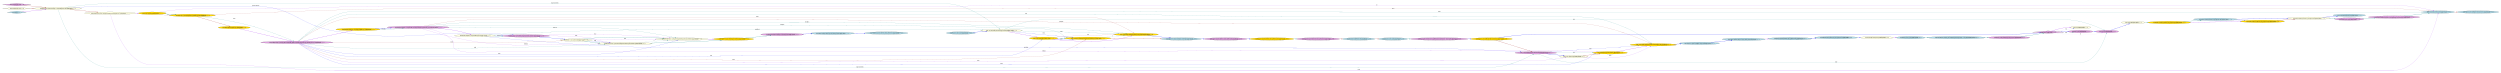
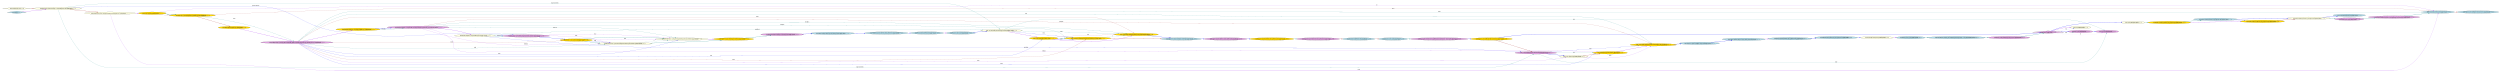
(17, 5) -> none
(2120, 27) -> (2084, 23)
none -> (927, 33)
(576, 40) -> (576, 40)
